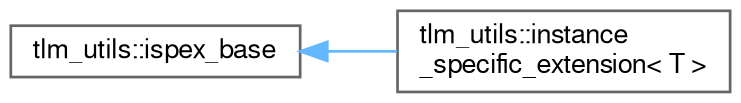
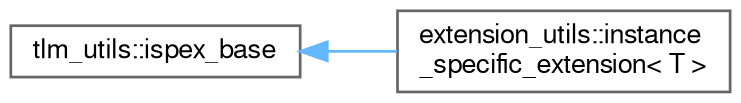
(564, 51) -> (564, 51)
